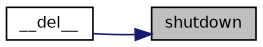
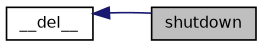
(114, 35) -> (131, 13)
